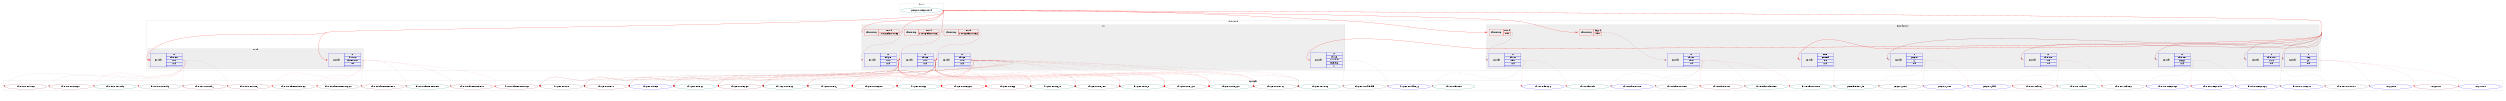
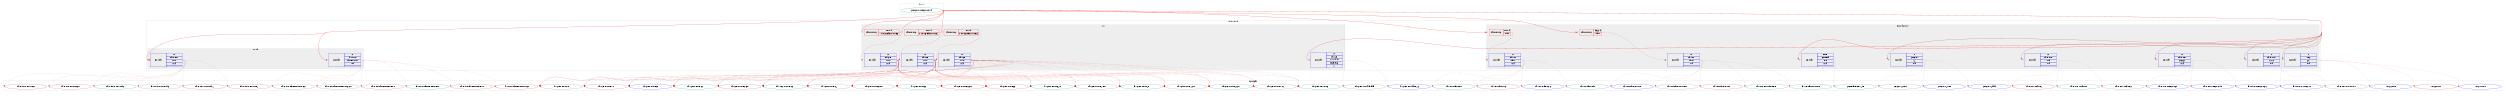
none -> (1499, 87)
(1766, 87) -> (1766, 87)
